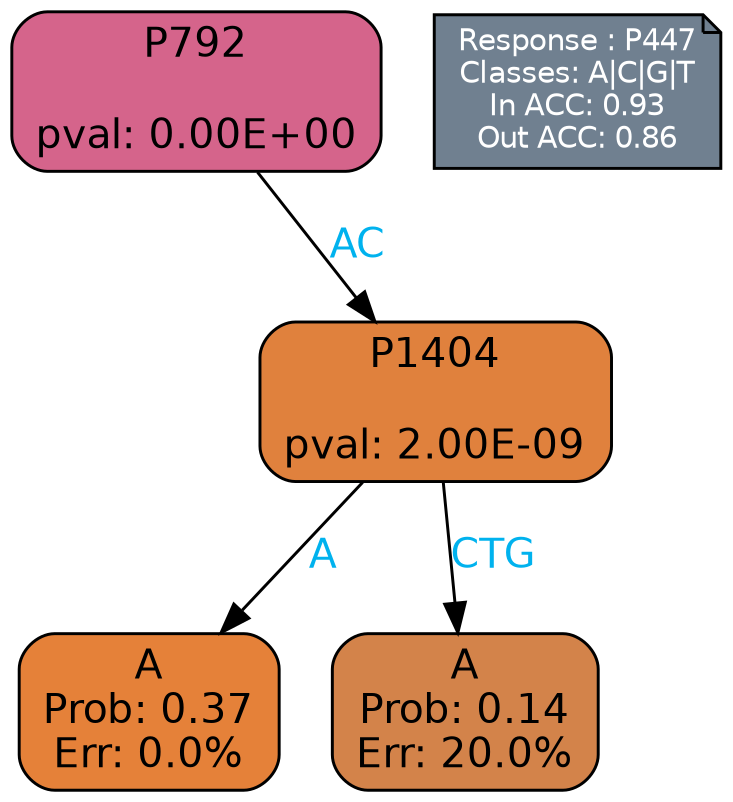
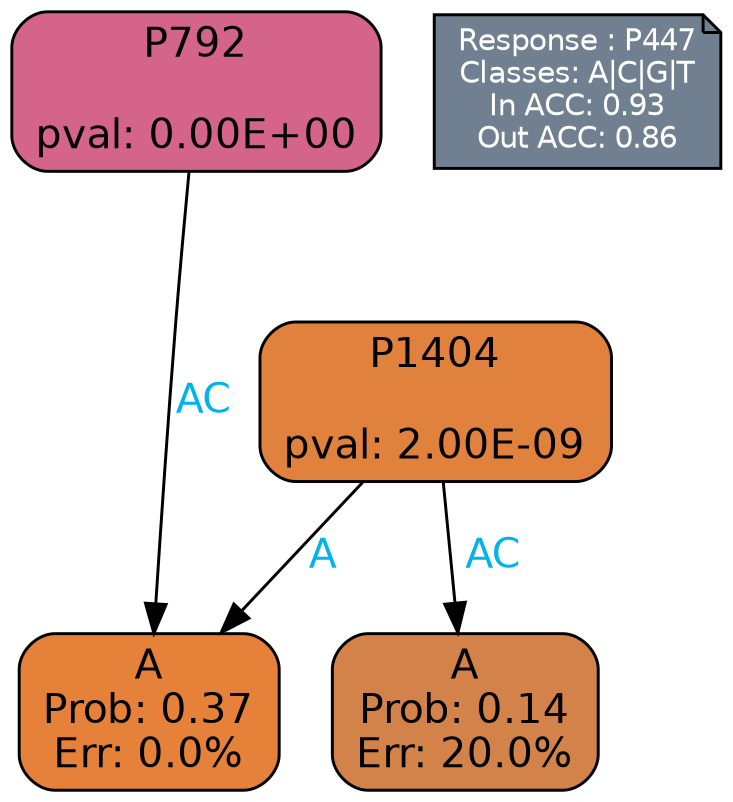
(307, 235) -> (171, 387)
(493, 557) -> (493, 557)
